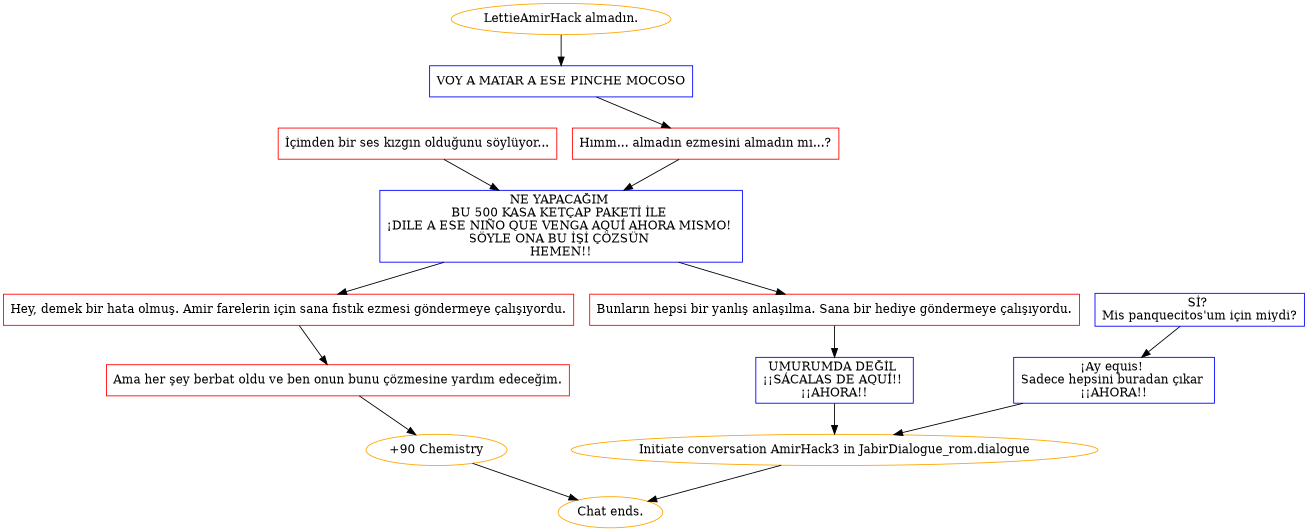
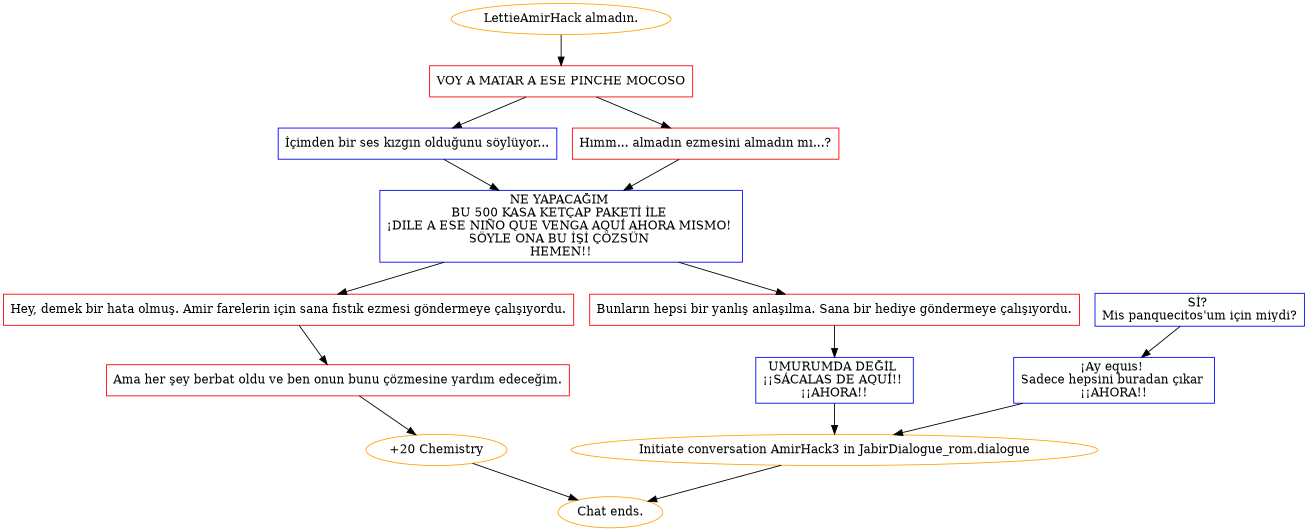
(561, 81) -> (561, 81)
none -> (493, 111)
(417, 144) -> (417, 144)
(437, 450) -> (437, 450)
